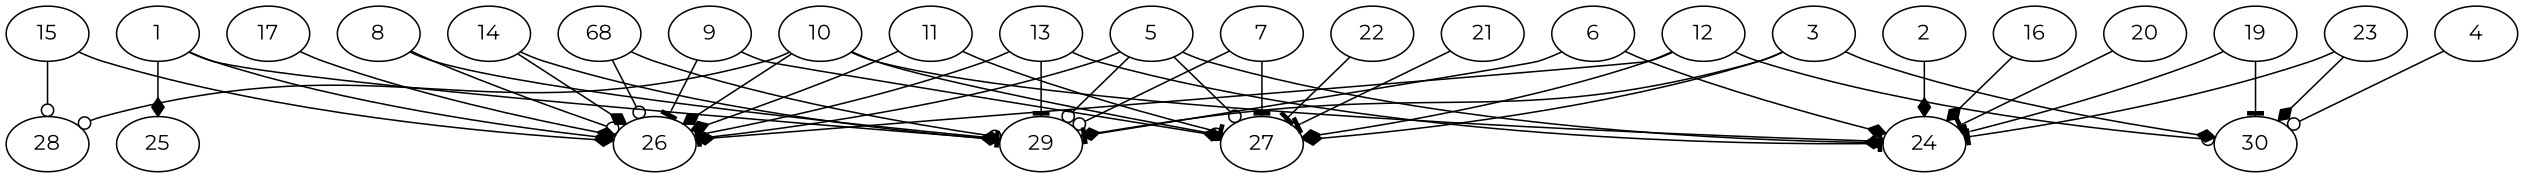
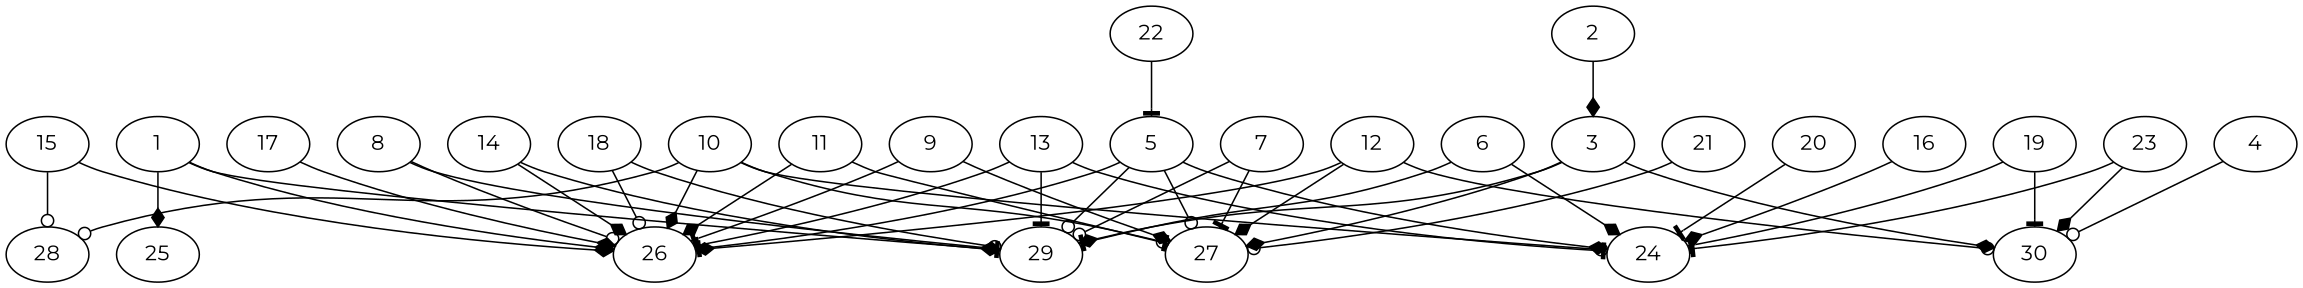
(600, 34) -> (600, 144)
(1406, 73) -> (1468, 216)
(1328, 79) -> (1152, 85)
(1924, 88) -> (1593, 80)
